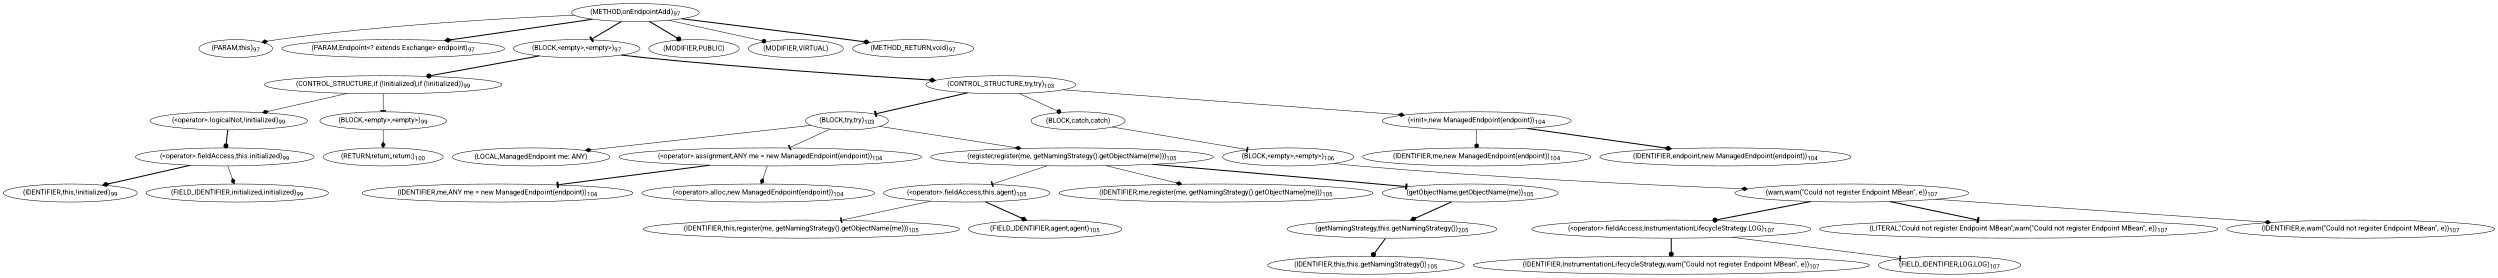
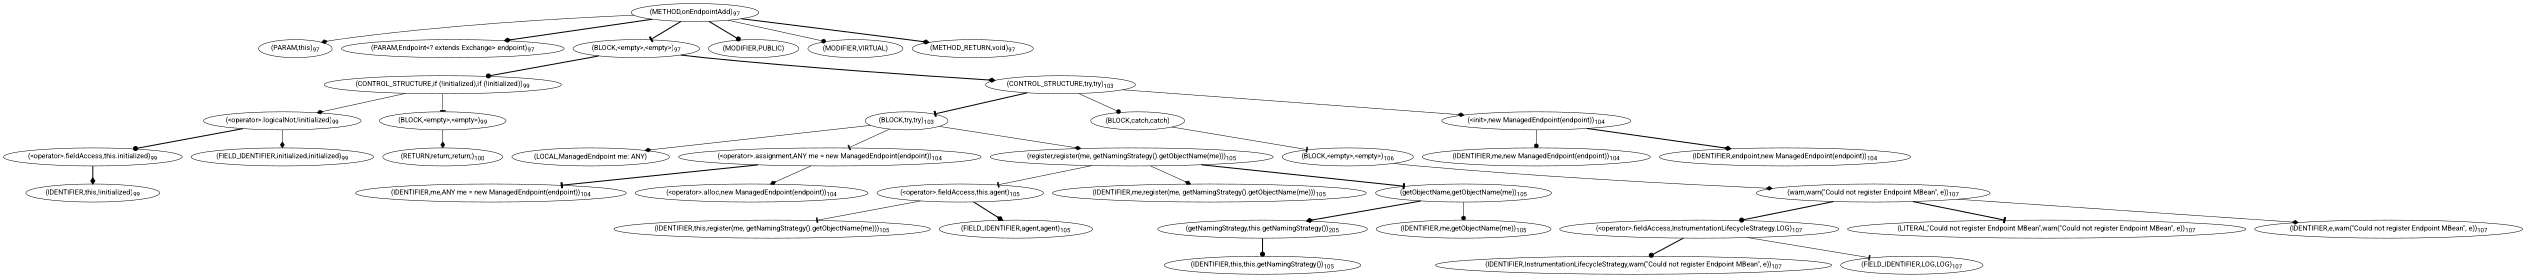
(230, 172) -> (282, 136)
none -> (1464, 229)
